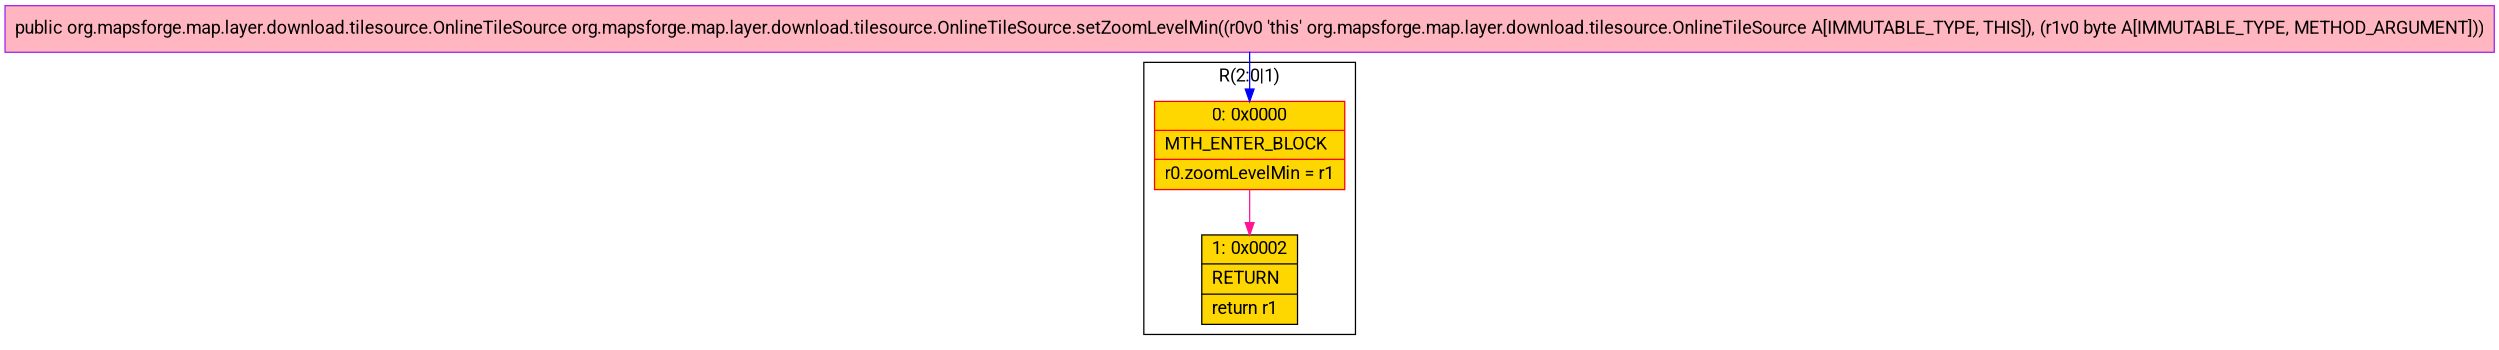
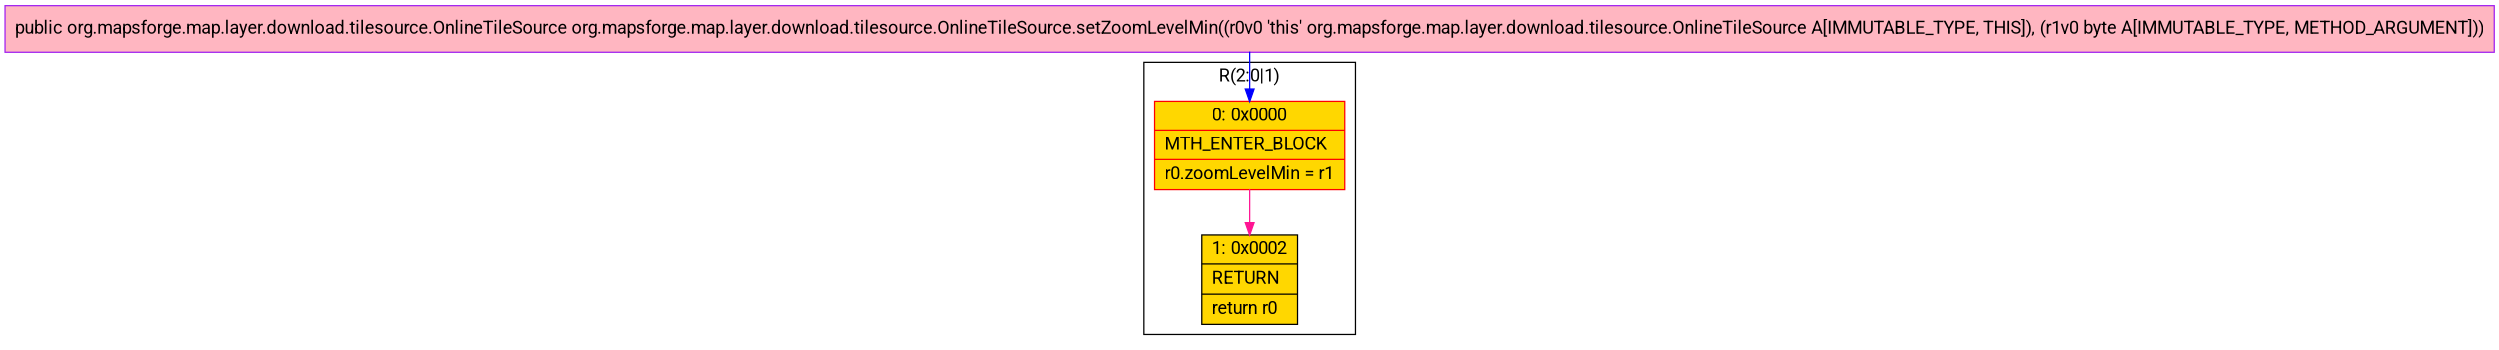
(1245, 309) -> (1245, 309)
